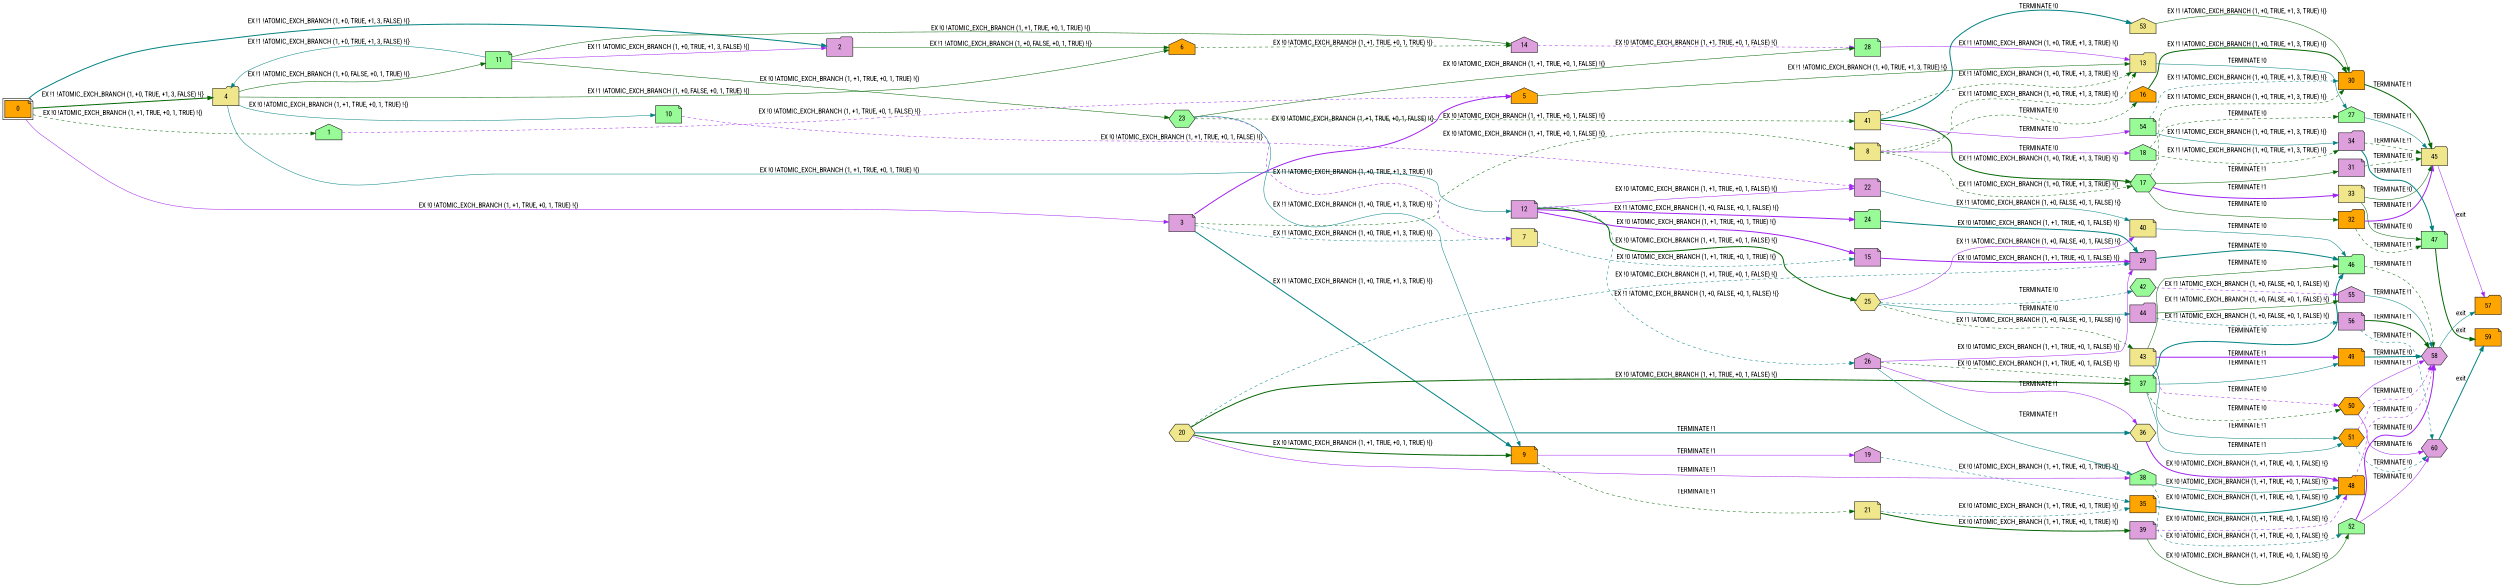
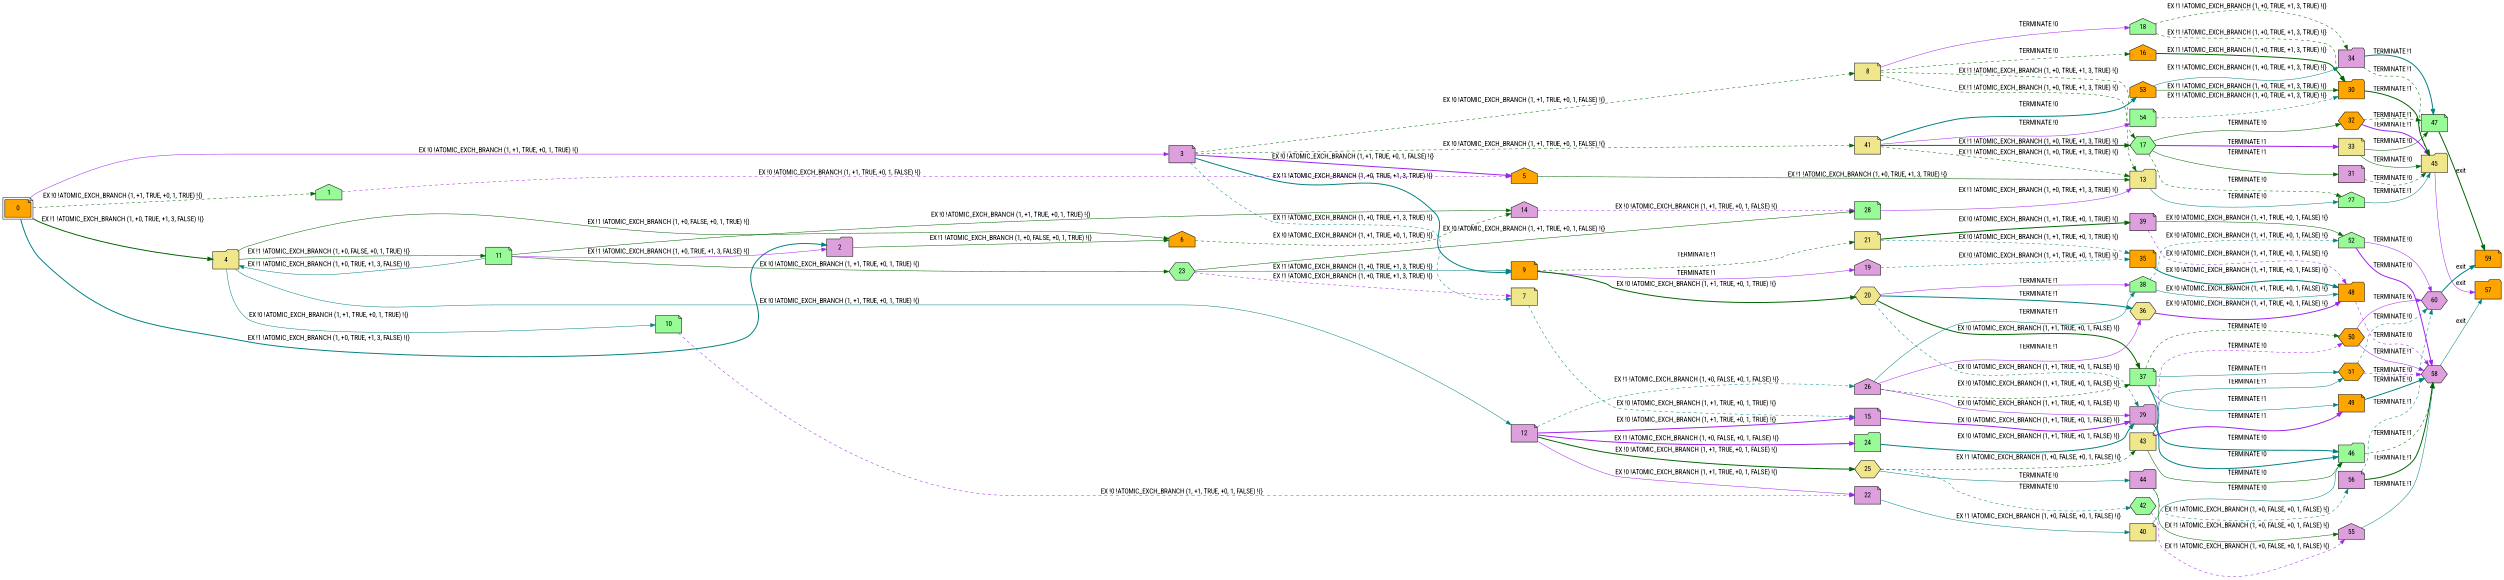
(2143, 27) -> (2143, 90)
(1522, 120) -> (1522, 149)
(1868, 121) -> (1868, 145)
(2244, 145) -> (2244, 79)
(2351, 220) -> (2351, 121)
(1997, 247) -> none
(1349, 452) -> (1693, 300)
